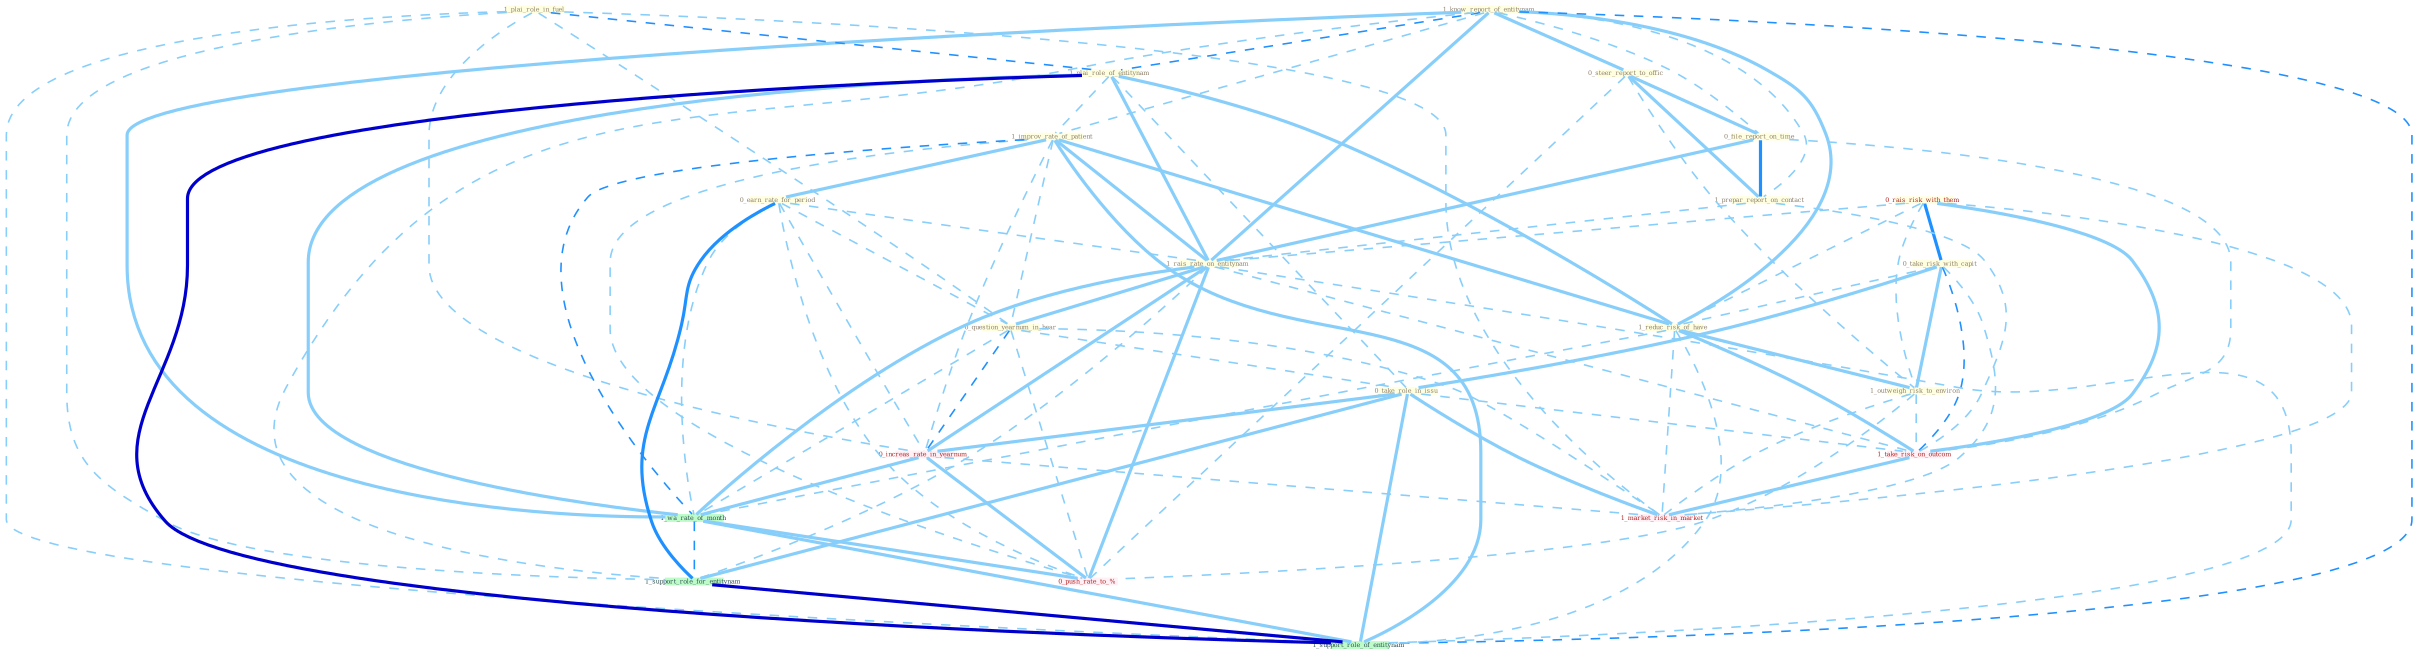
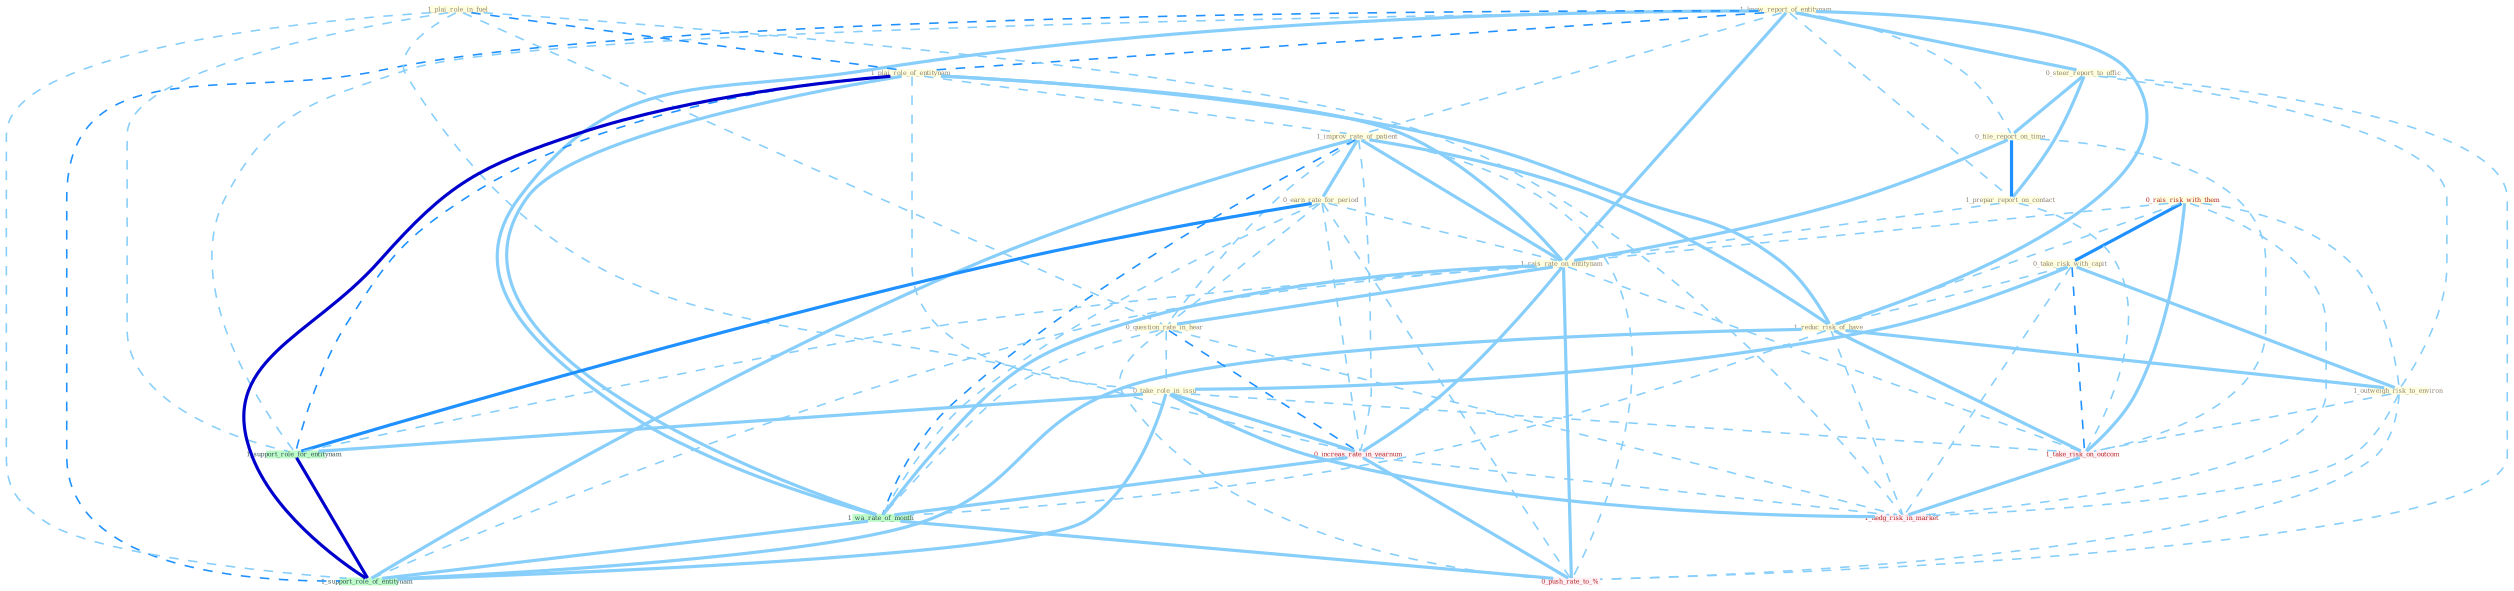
(1011, 327) -> (1166, 327)
(1662, 518) -> (1903, 518)
(694, 550) -> (522, 166)
(1652, 572) -> (1053, 428)
